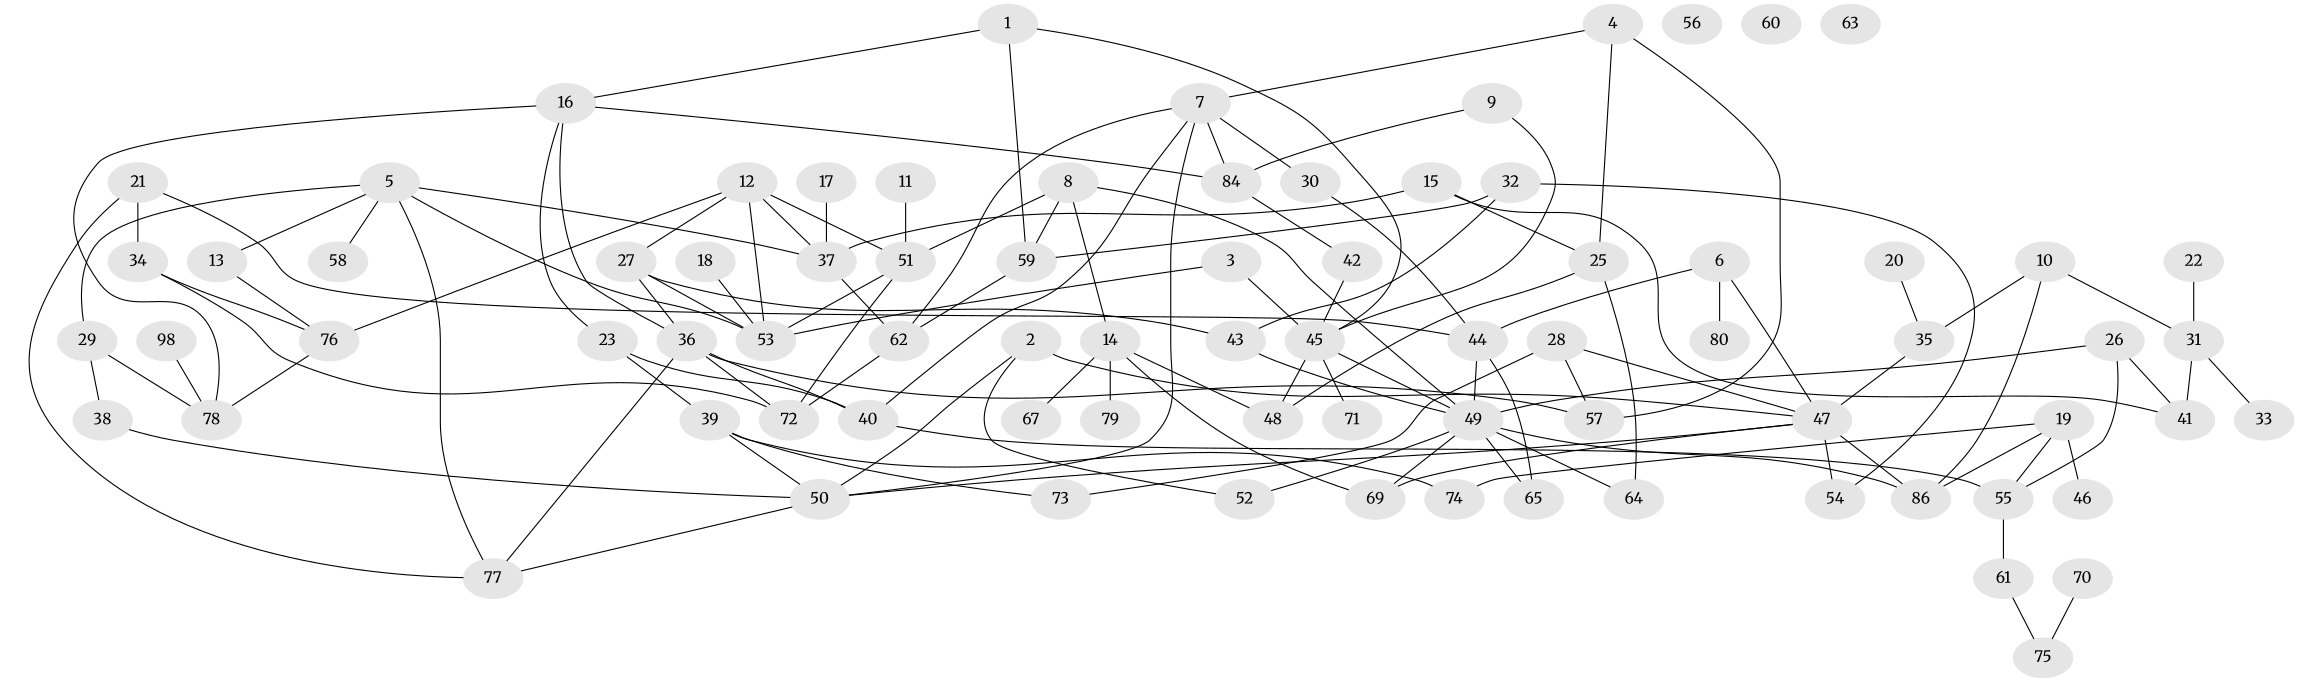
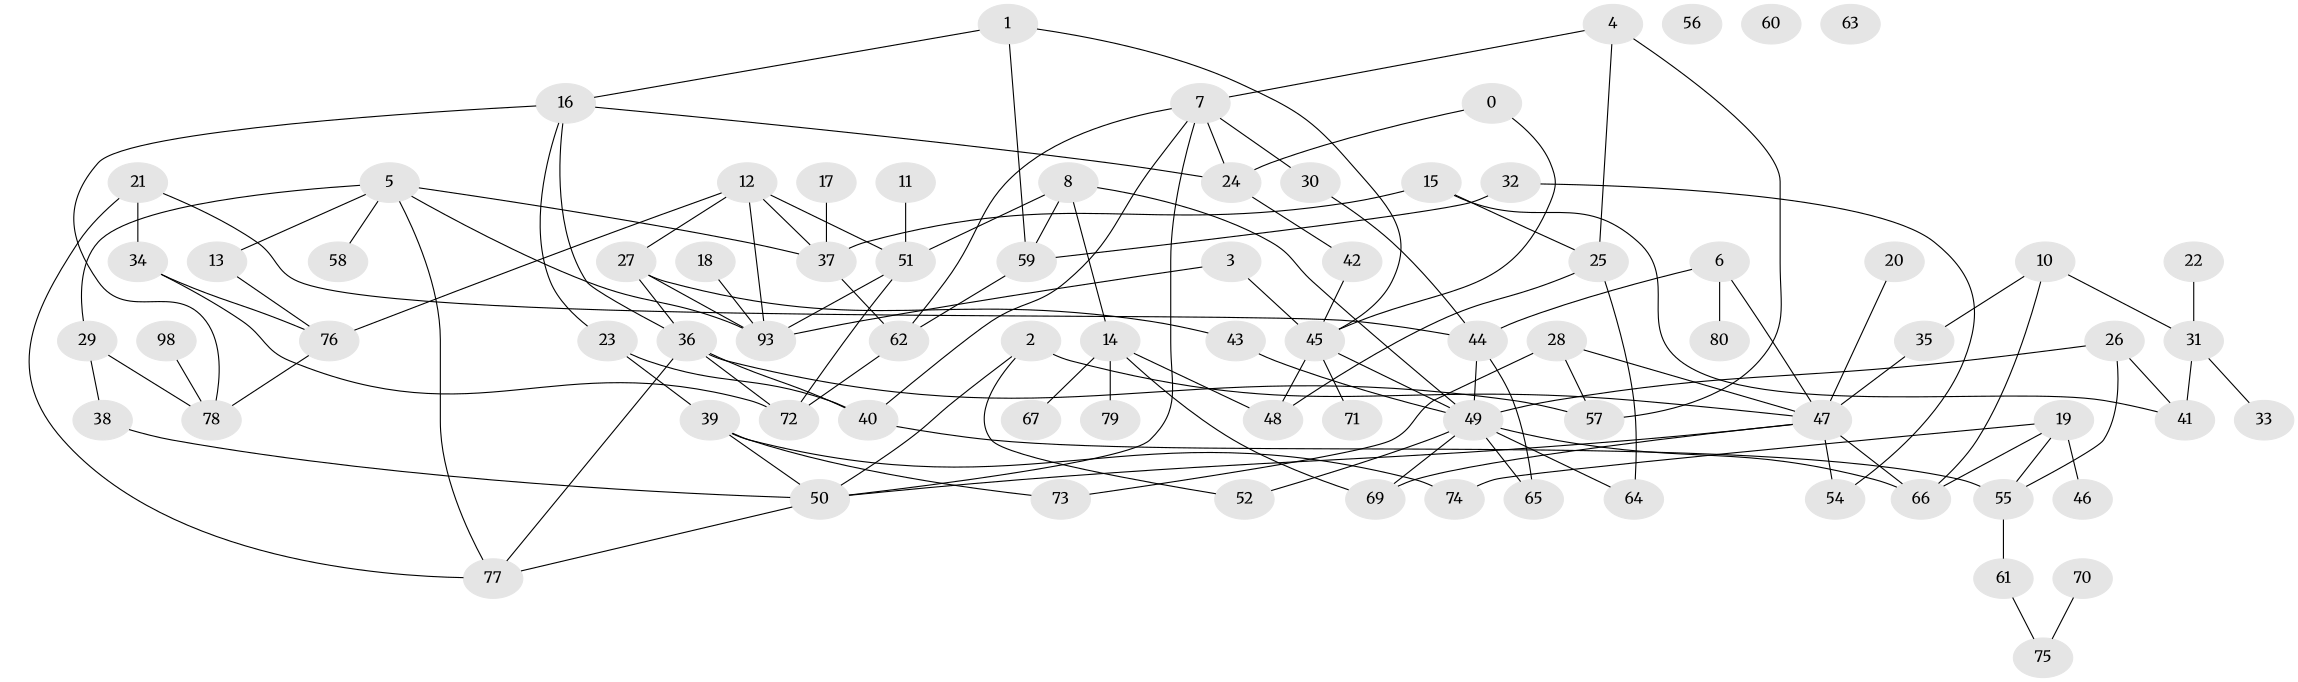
(1492, 103) -> (1492, 103)
(1231, 183) -> (1231, 183)
(1376, 290) -> none
(1909, 301) -> (1858, 341)
(766, 341) -> (766, 341)
(1921, 499) -> (1921, 499)
